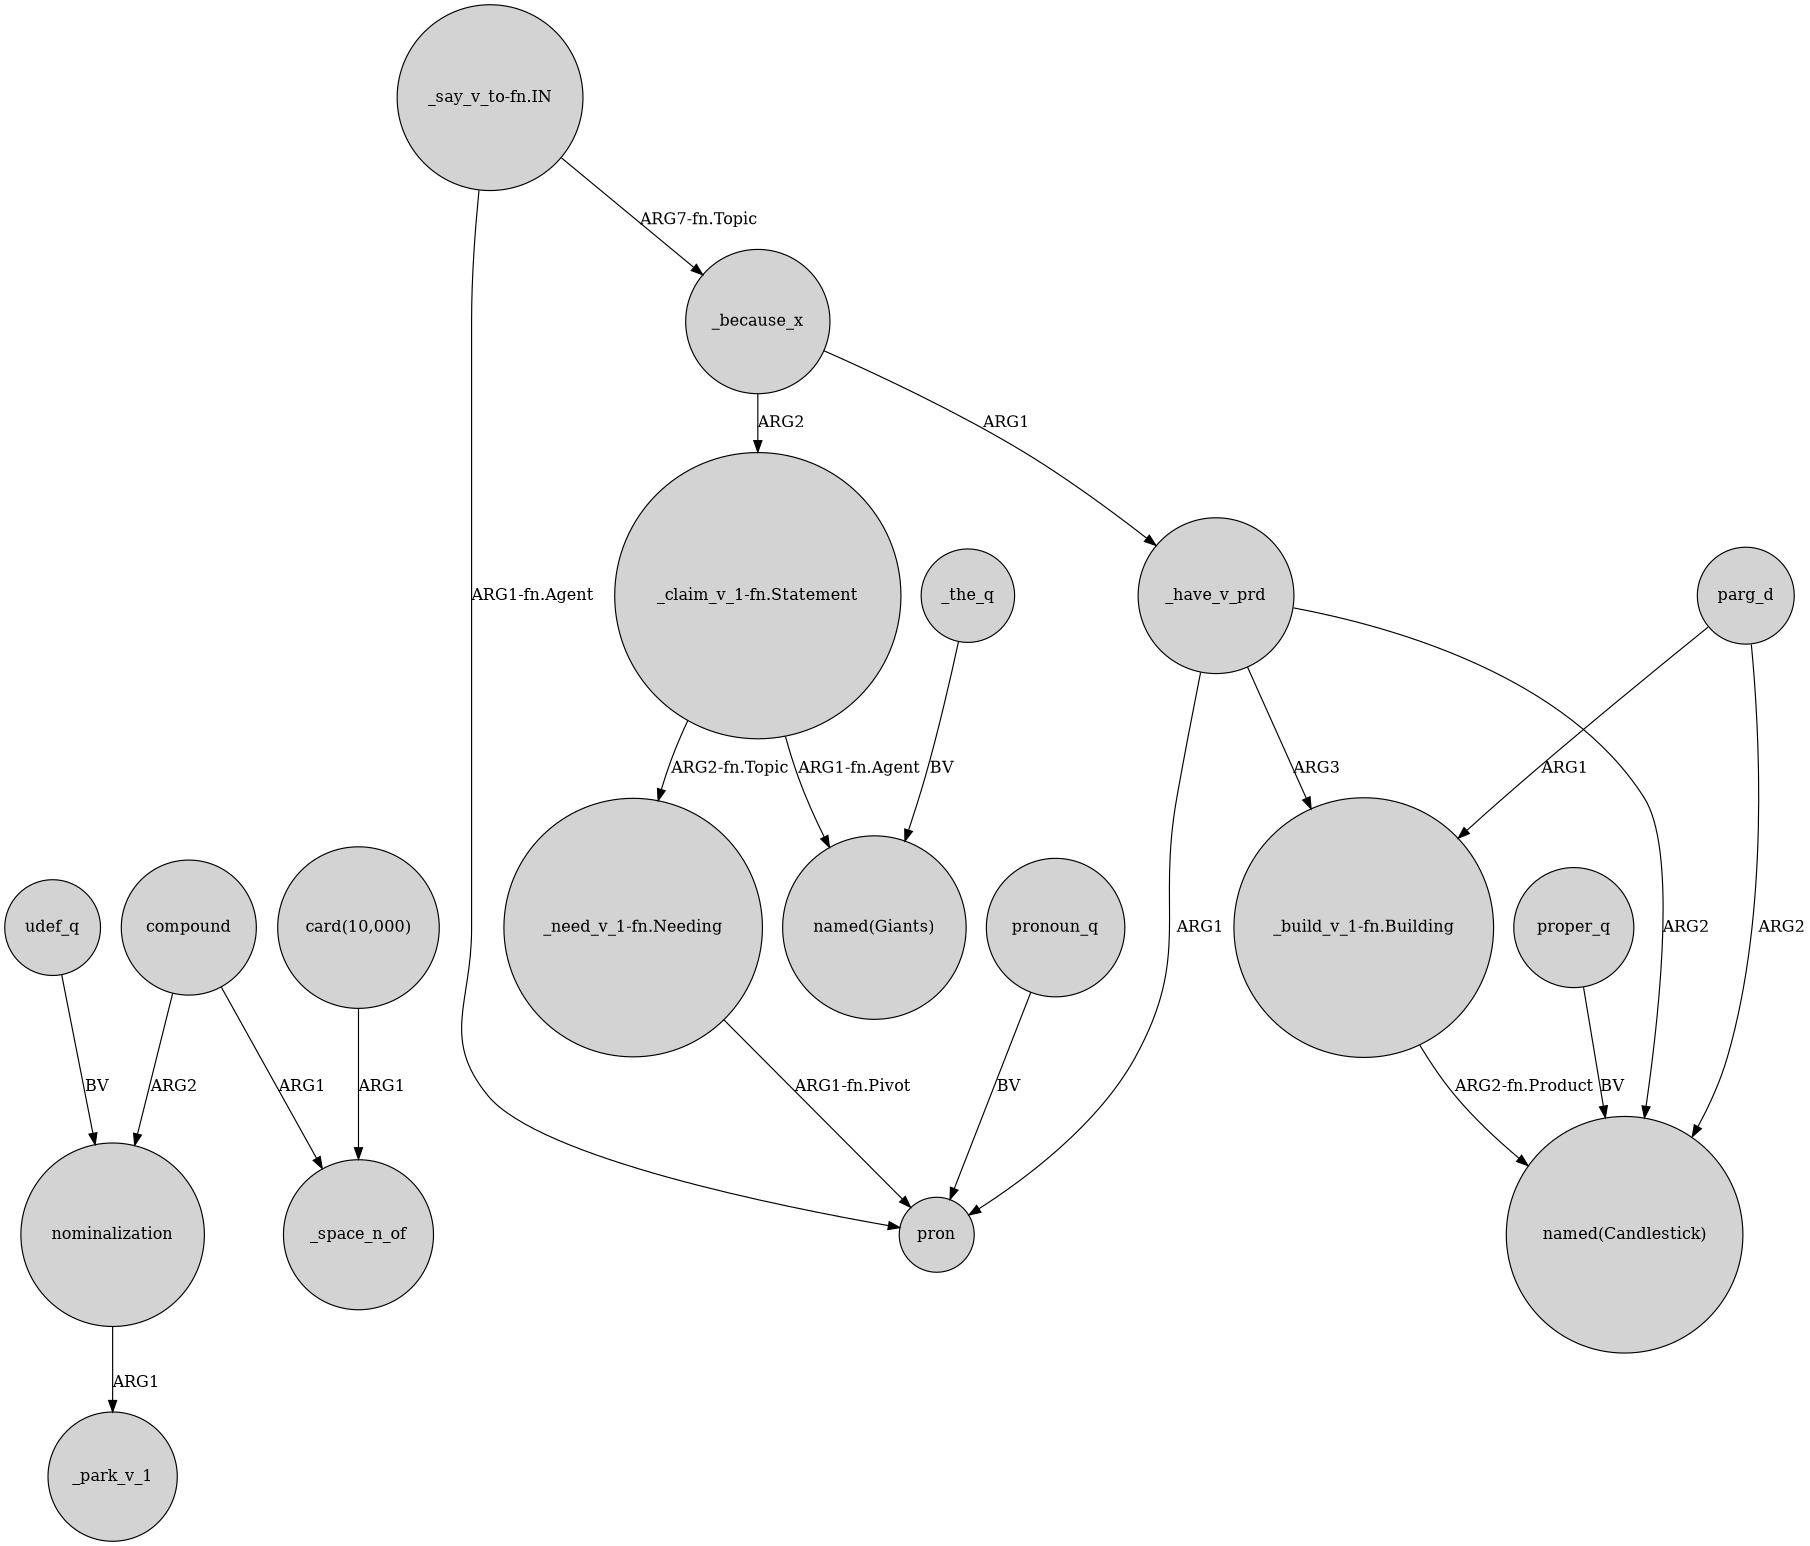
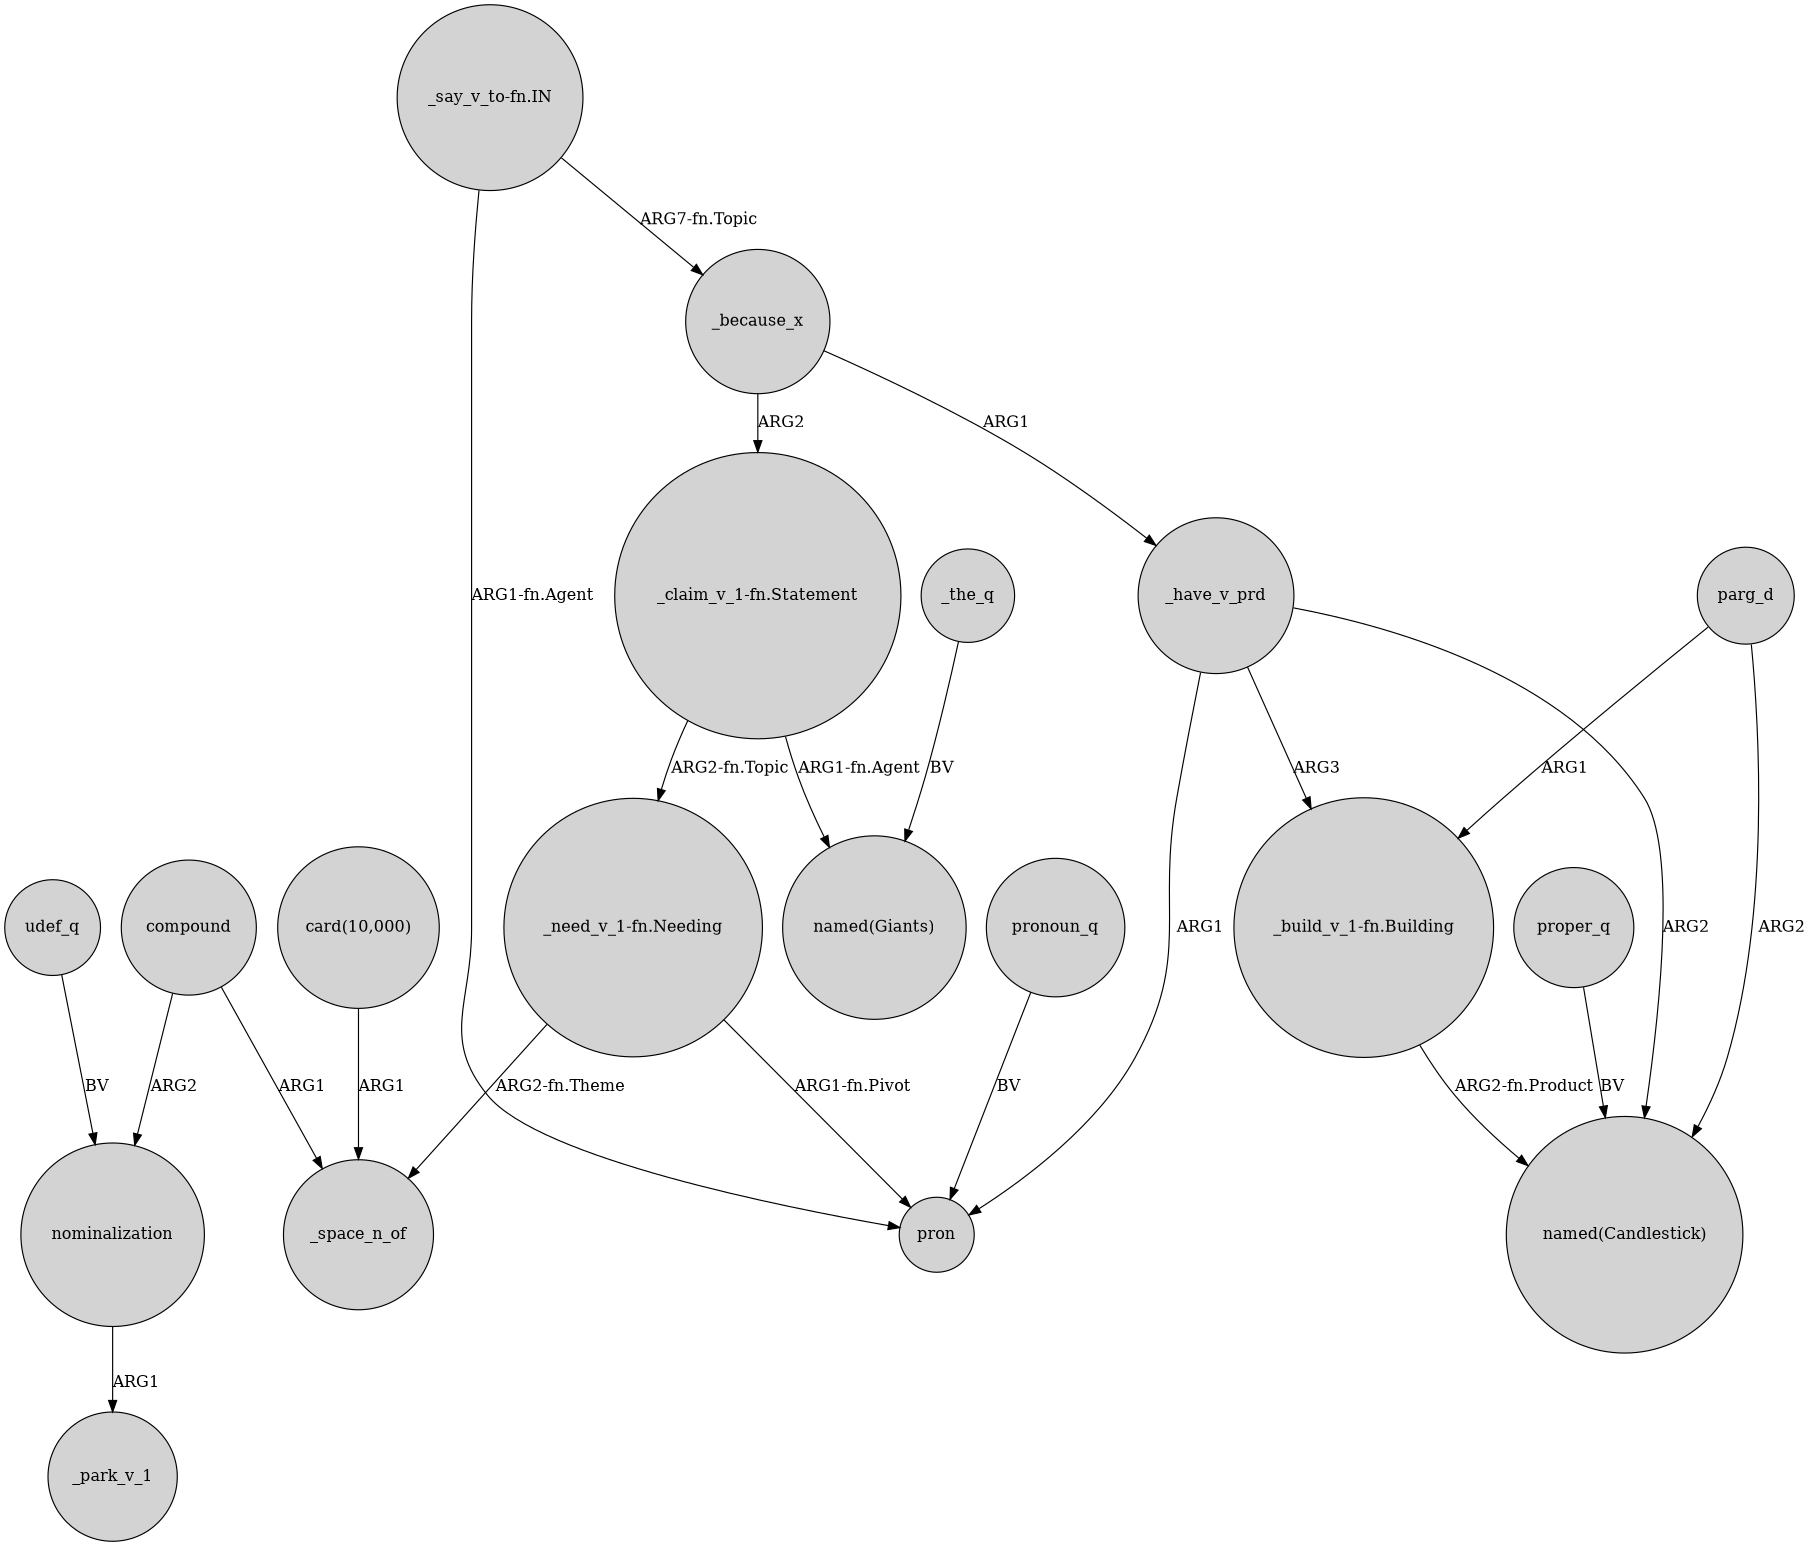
none -> (478, 1101)
